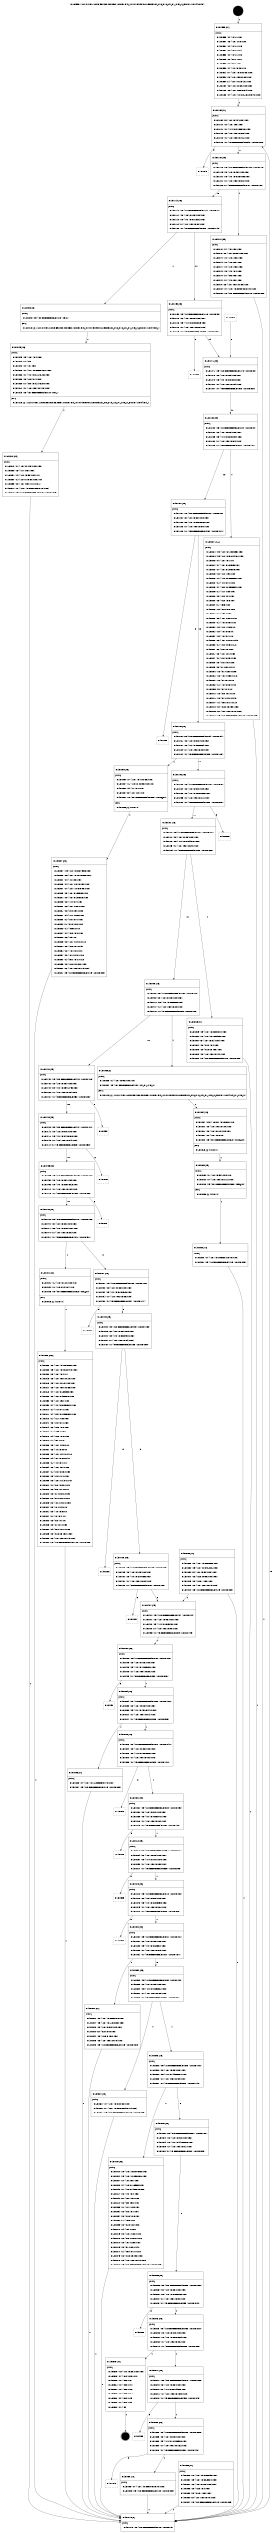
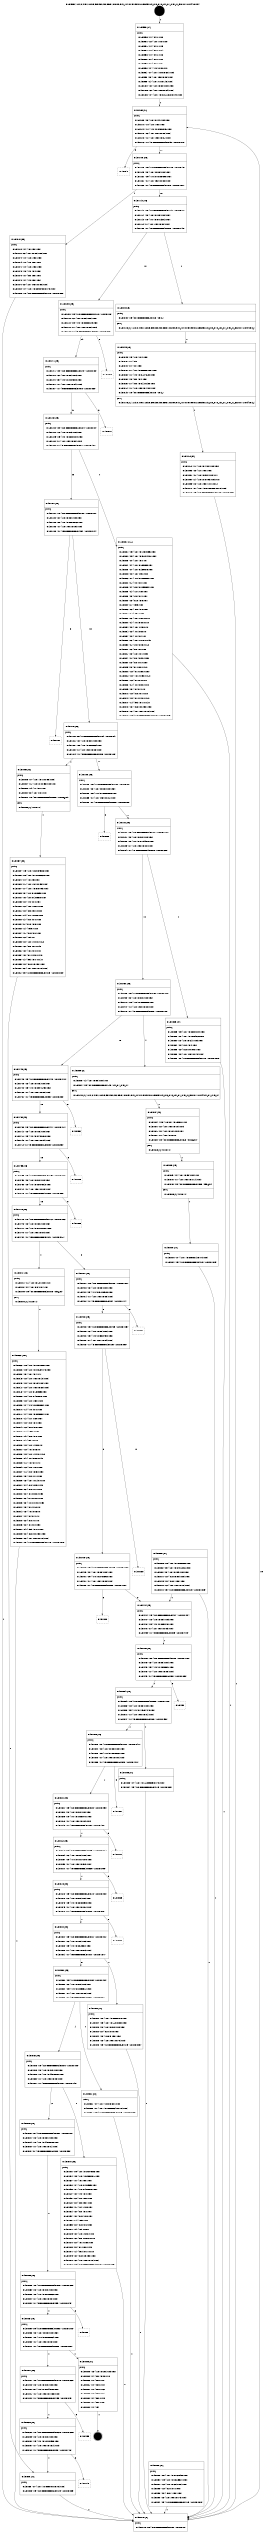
(230, 339) -> (97, 409)
(35, 1774) -> (9, 1727)
